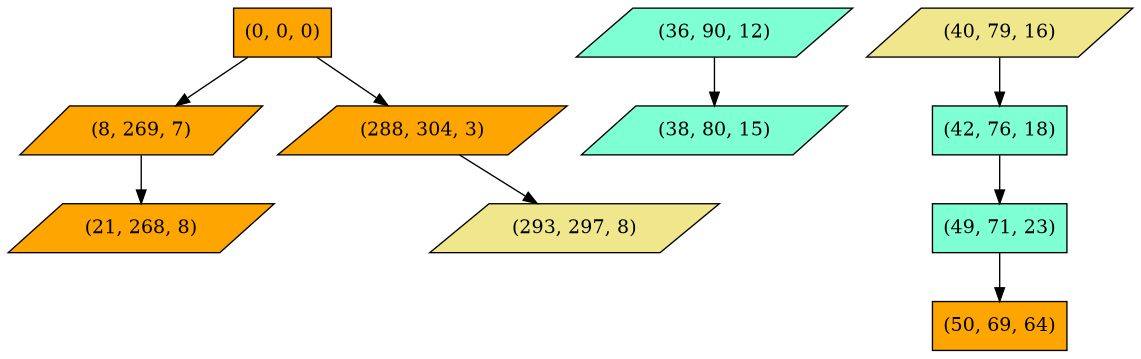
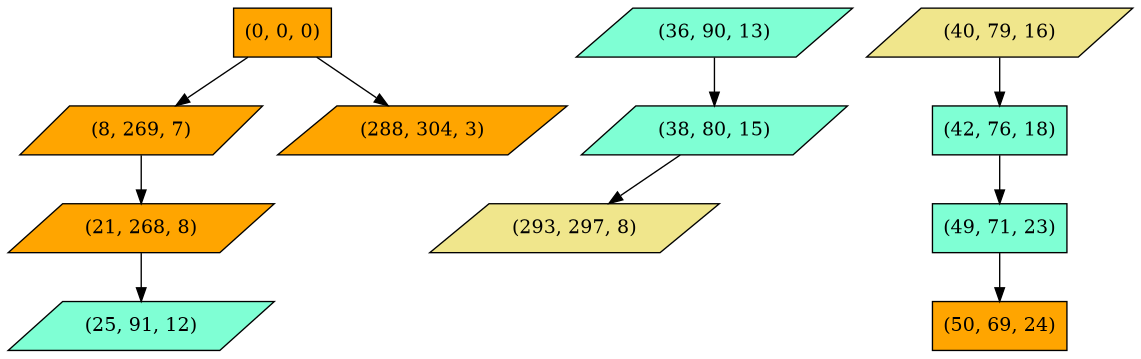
(714, 33) -> (714, 33)
(492, 175) -> (650, 175)
none -> (141, 326)
(1000, 326) -> (1000, 326)
